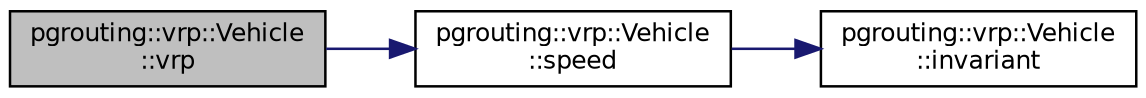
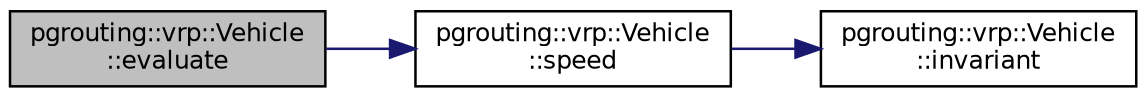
(168, 49) -> (168, 49)
